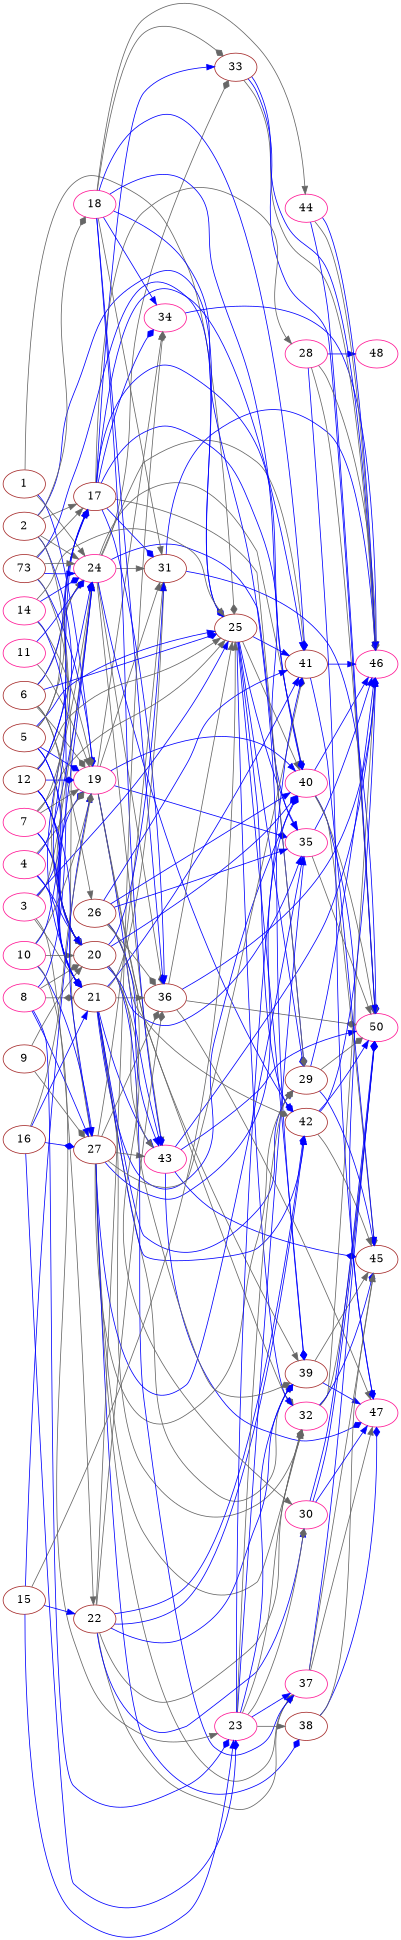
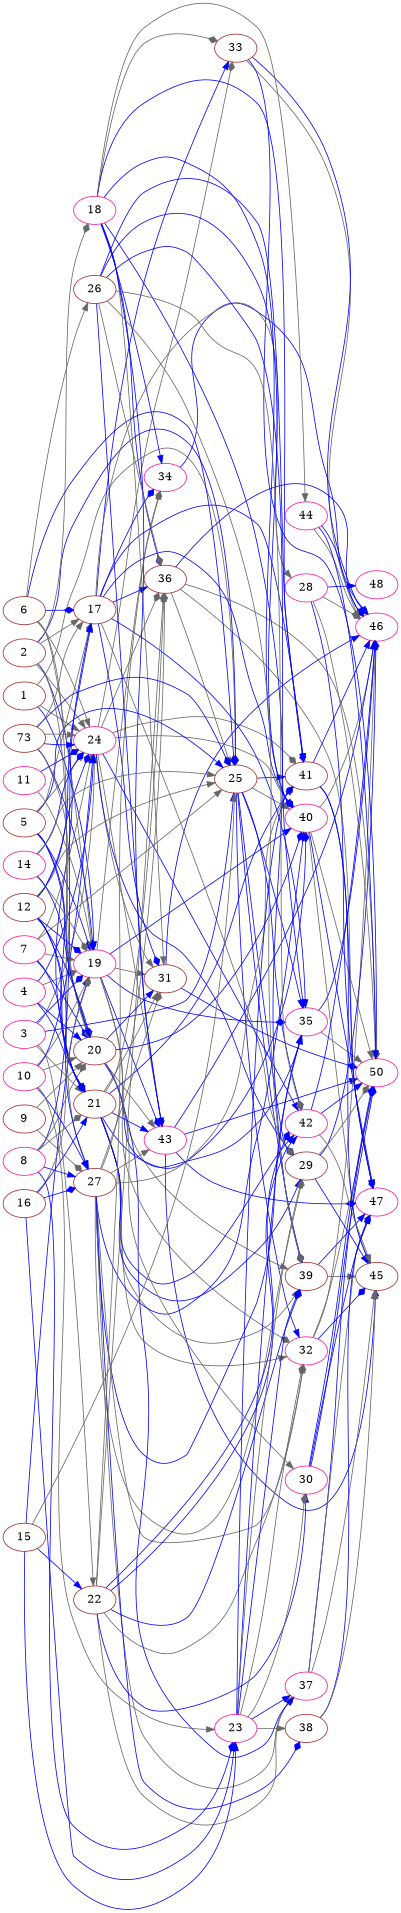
(339, 727) -> (344, 763)
none -> (350, 982)
(306, 1122) -> (306, 1124)
